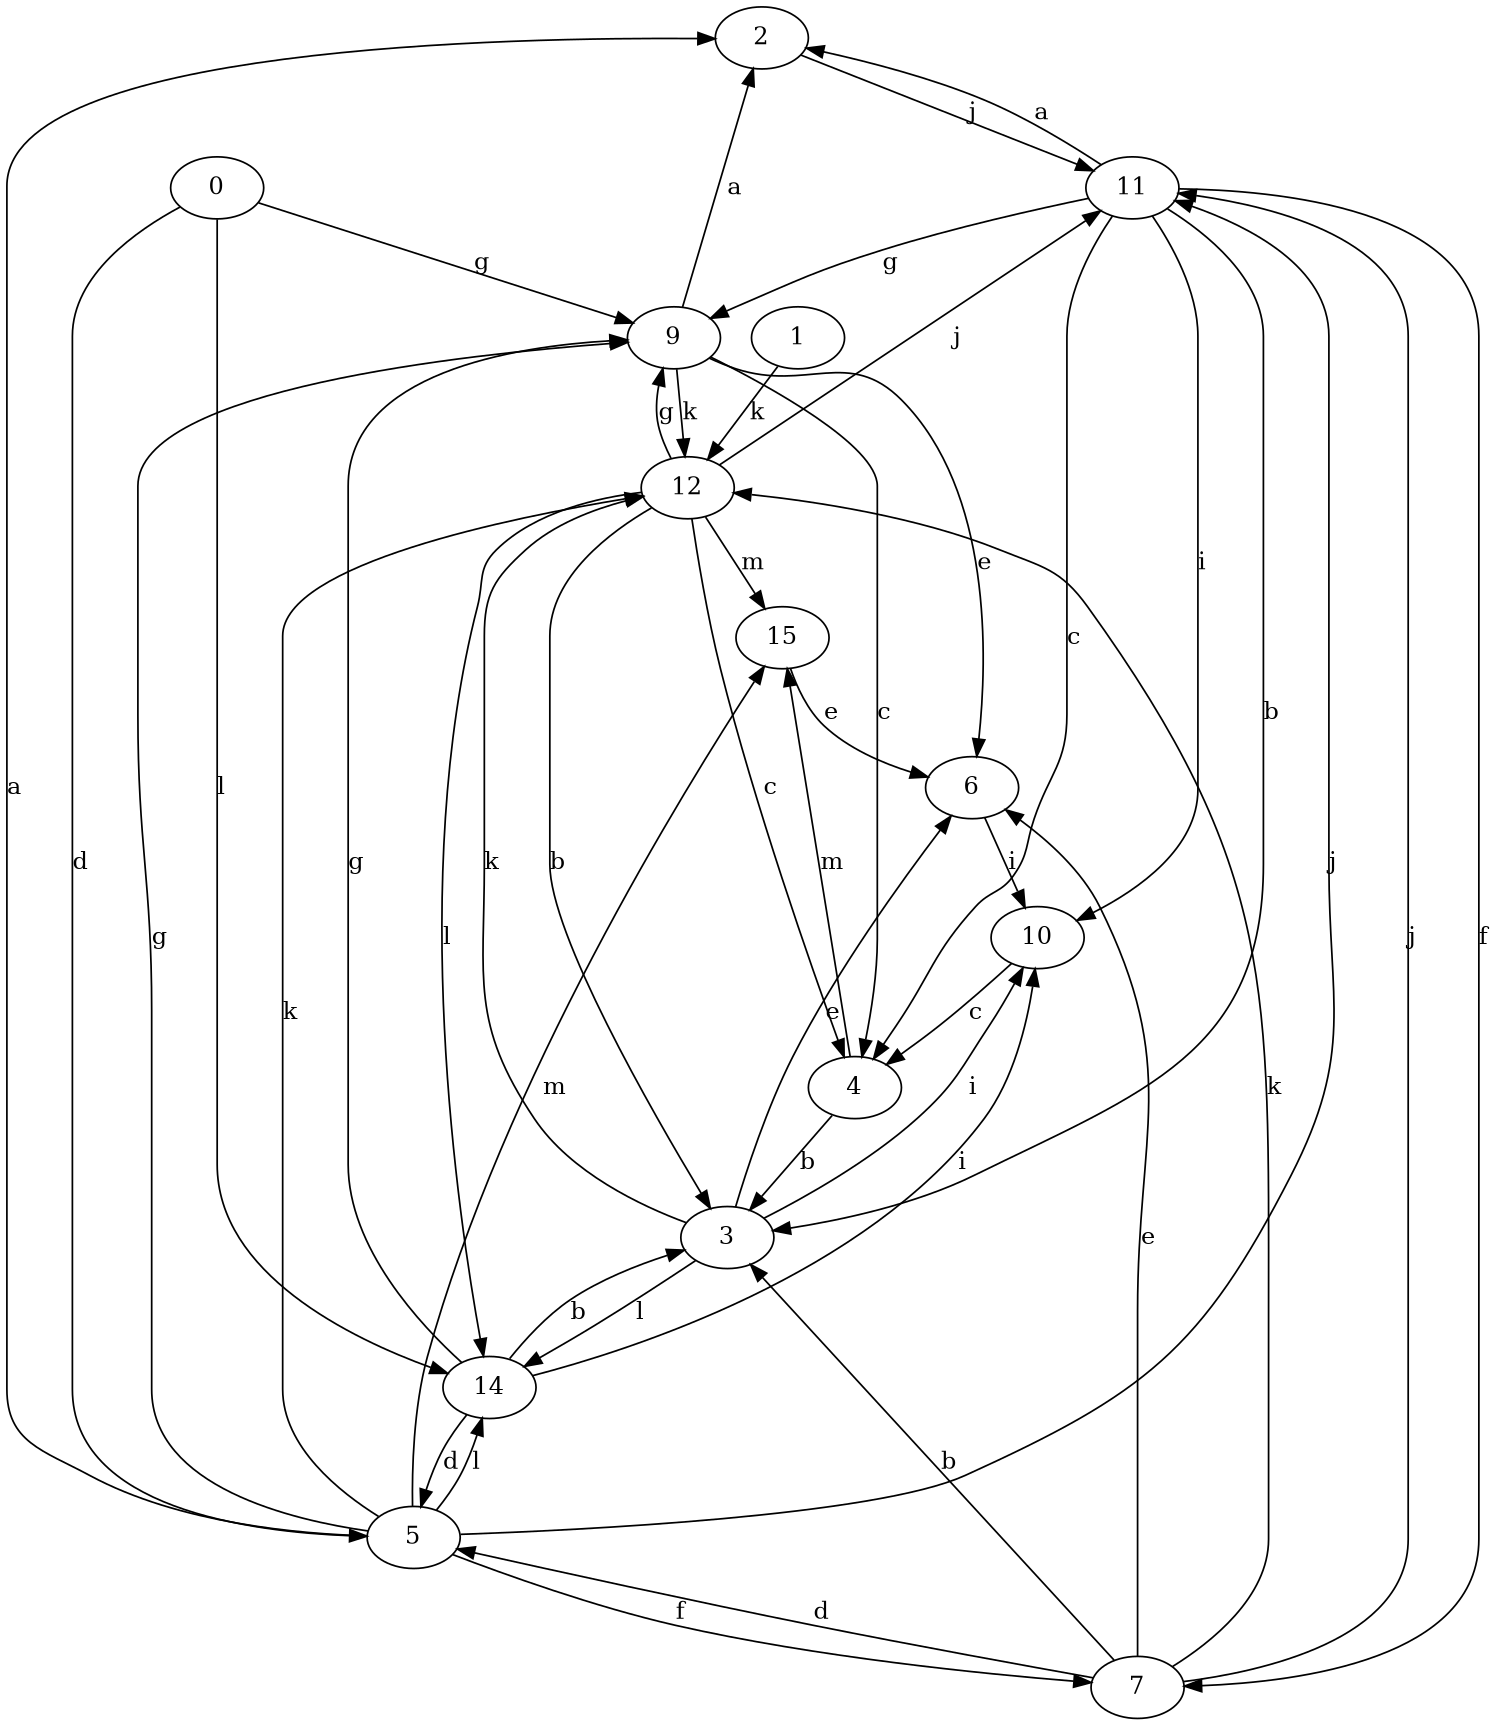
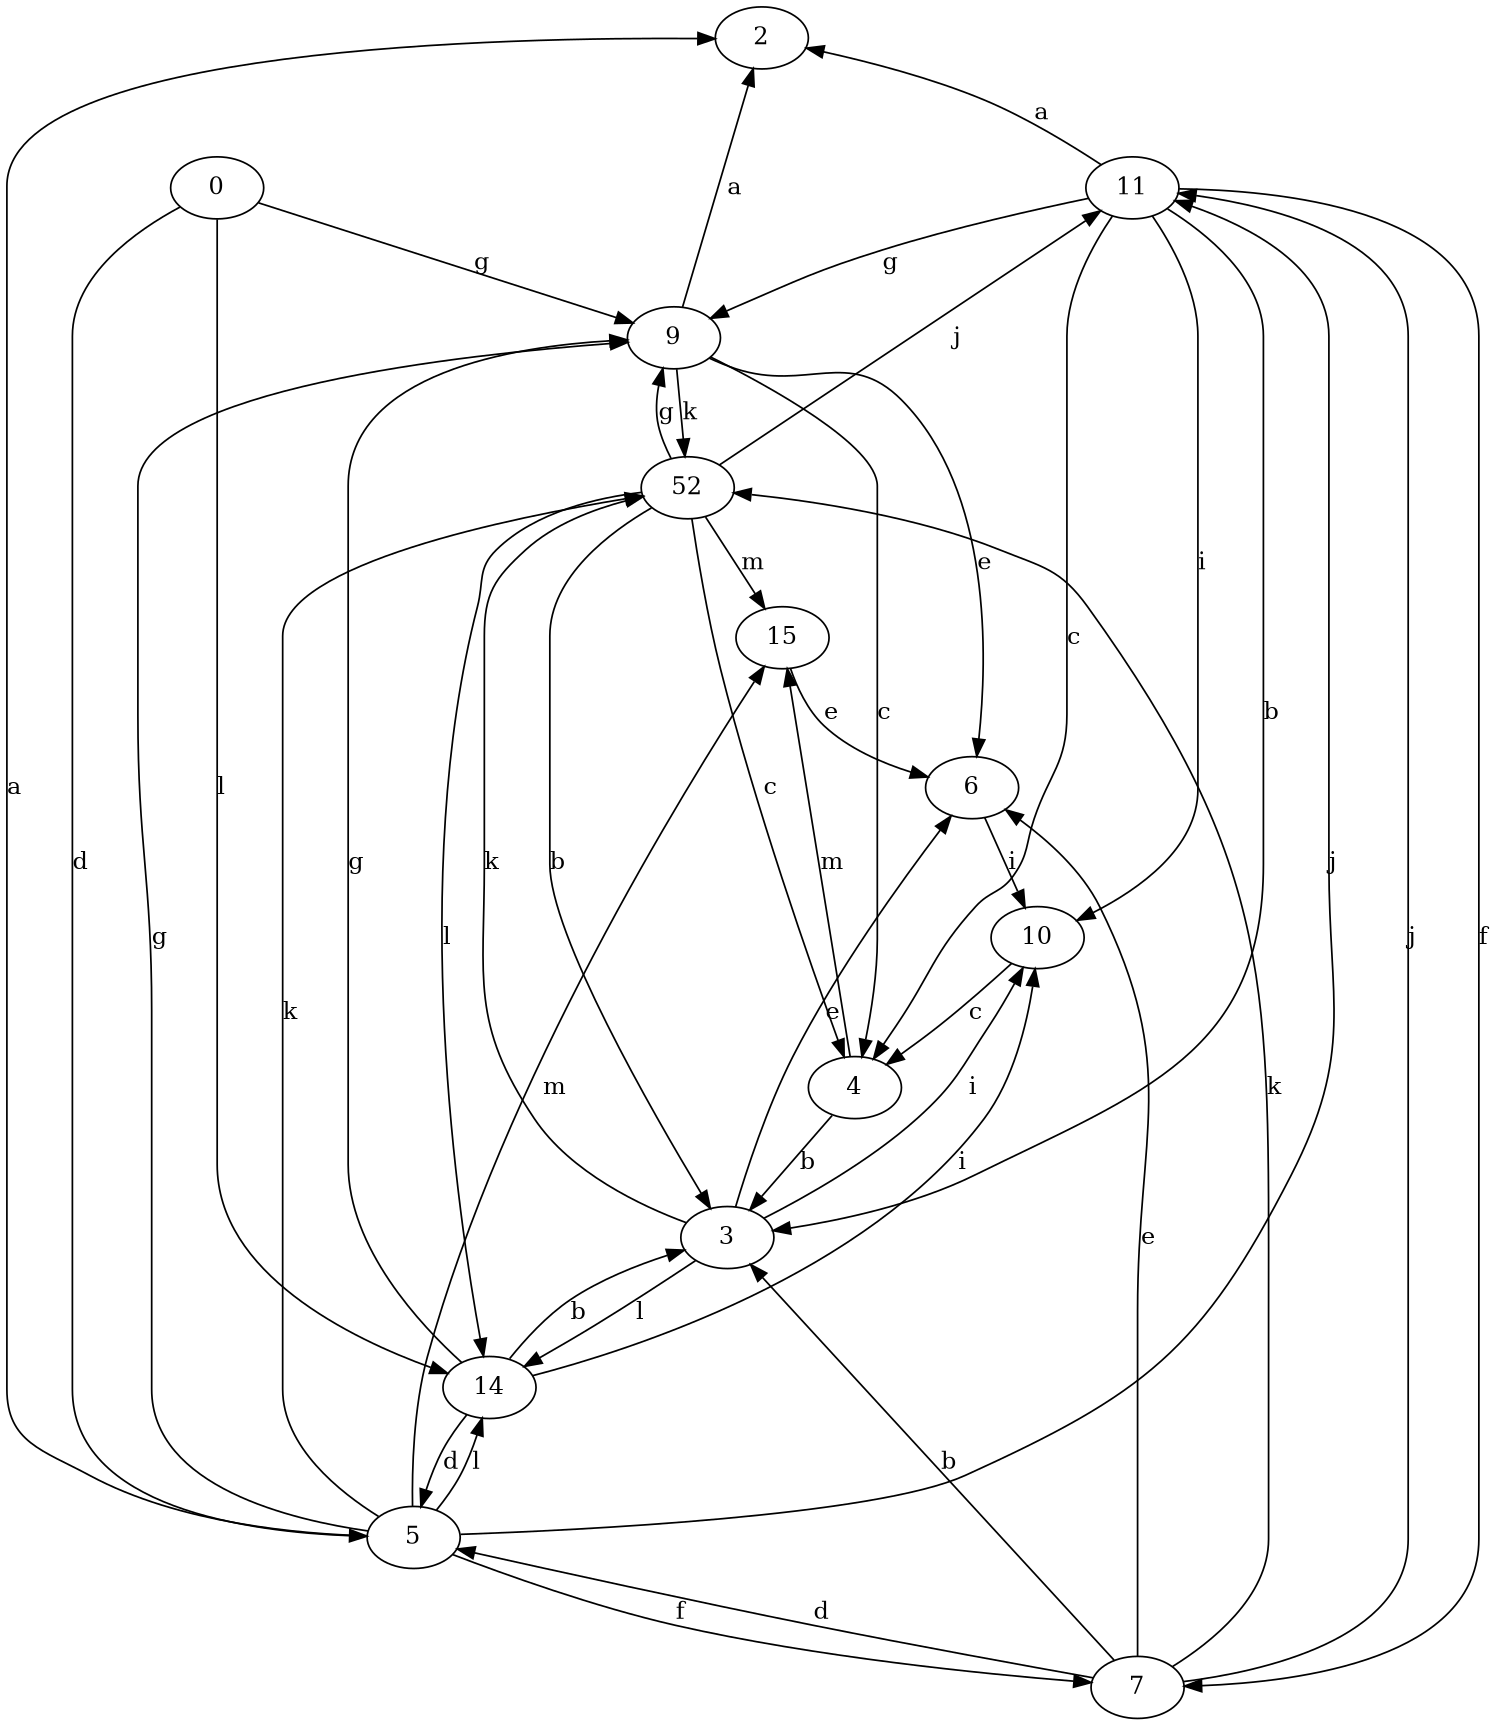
(939, 110) -> none
(798, 338) -> none
(688, 488) -> (688, 488)
